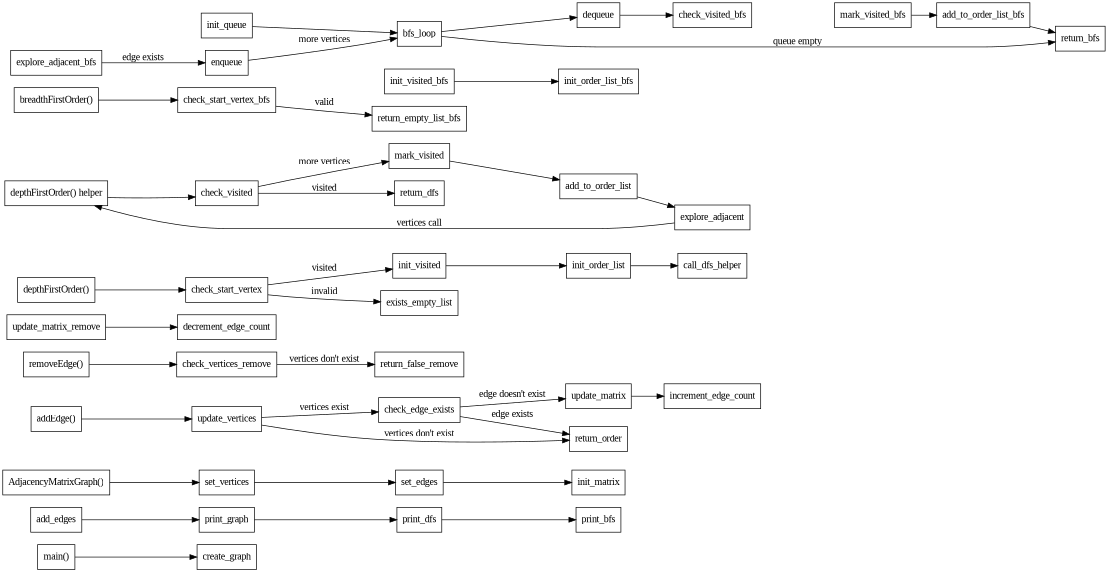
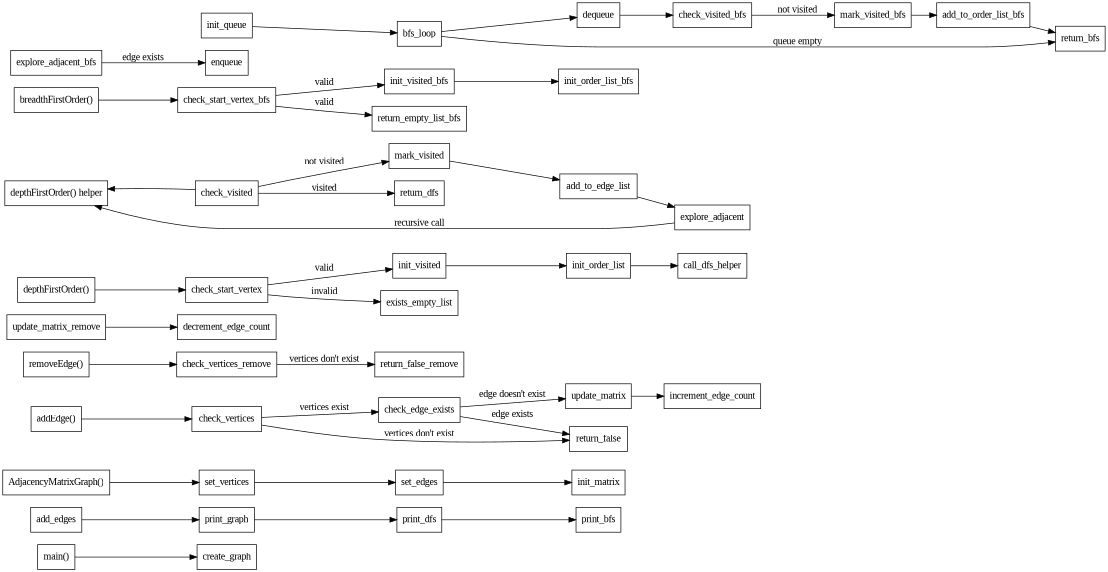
none -> (789, 15)
(319, 51) -> none
none -> (327, 90)
(324, 162) -> (324, 162)
(598, 186) -> (598, 186)
(148, 198) -> (155, 189)
(419, 223) -> (419, 223)
(324, 268) -> (324, 268)
(227, 419) -> (227, 419)
(598, 439) -> (598, 439)
